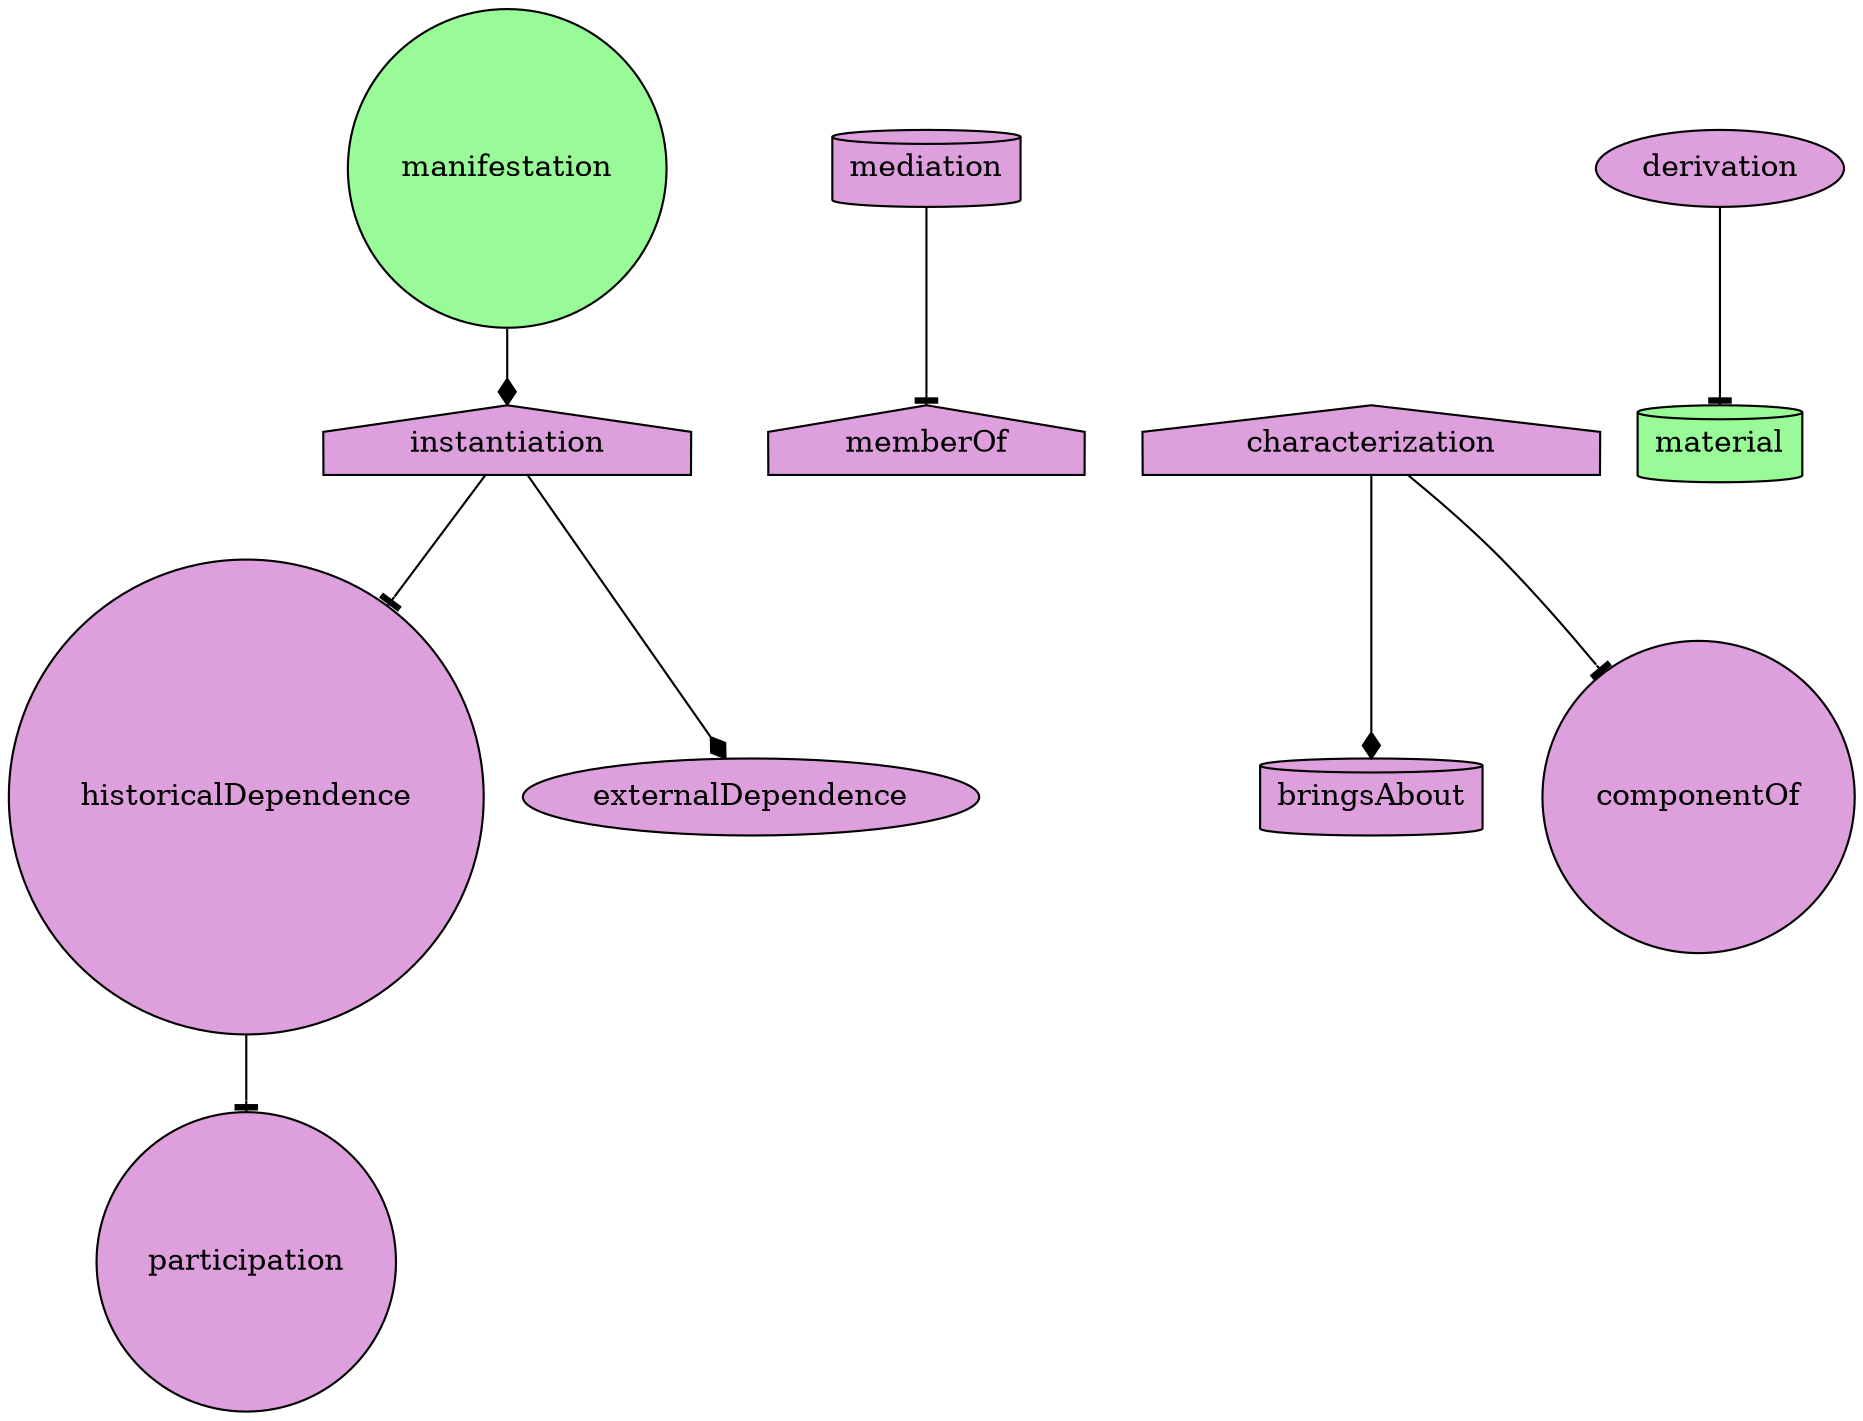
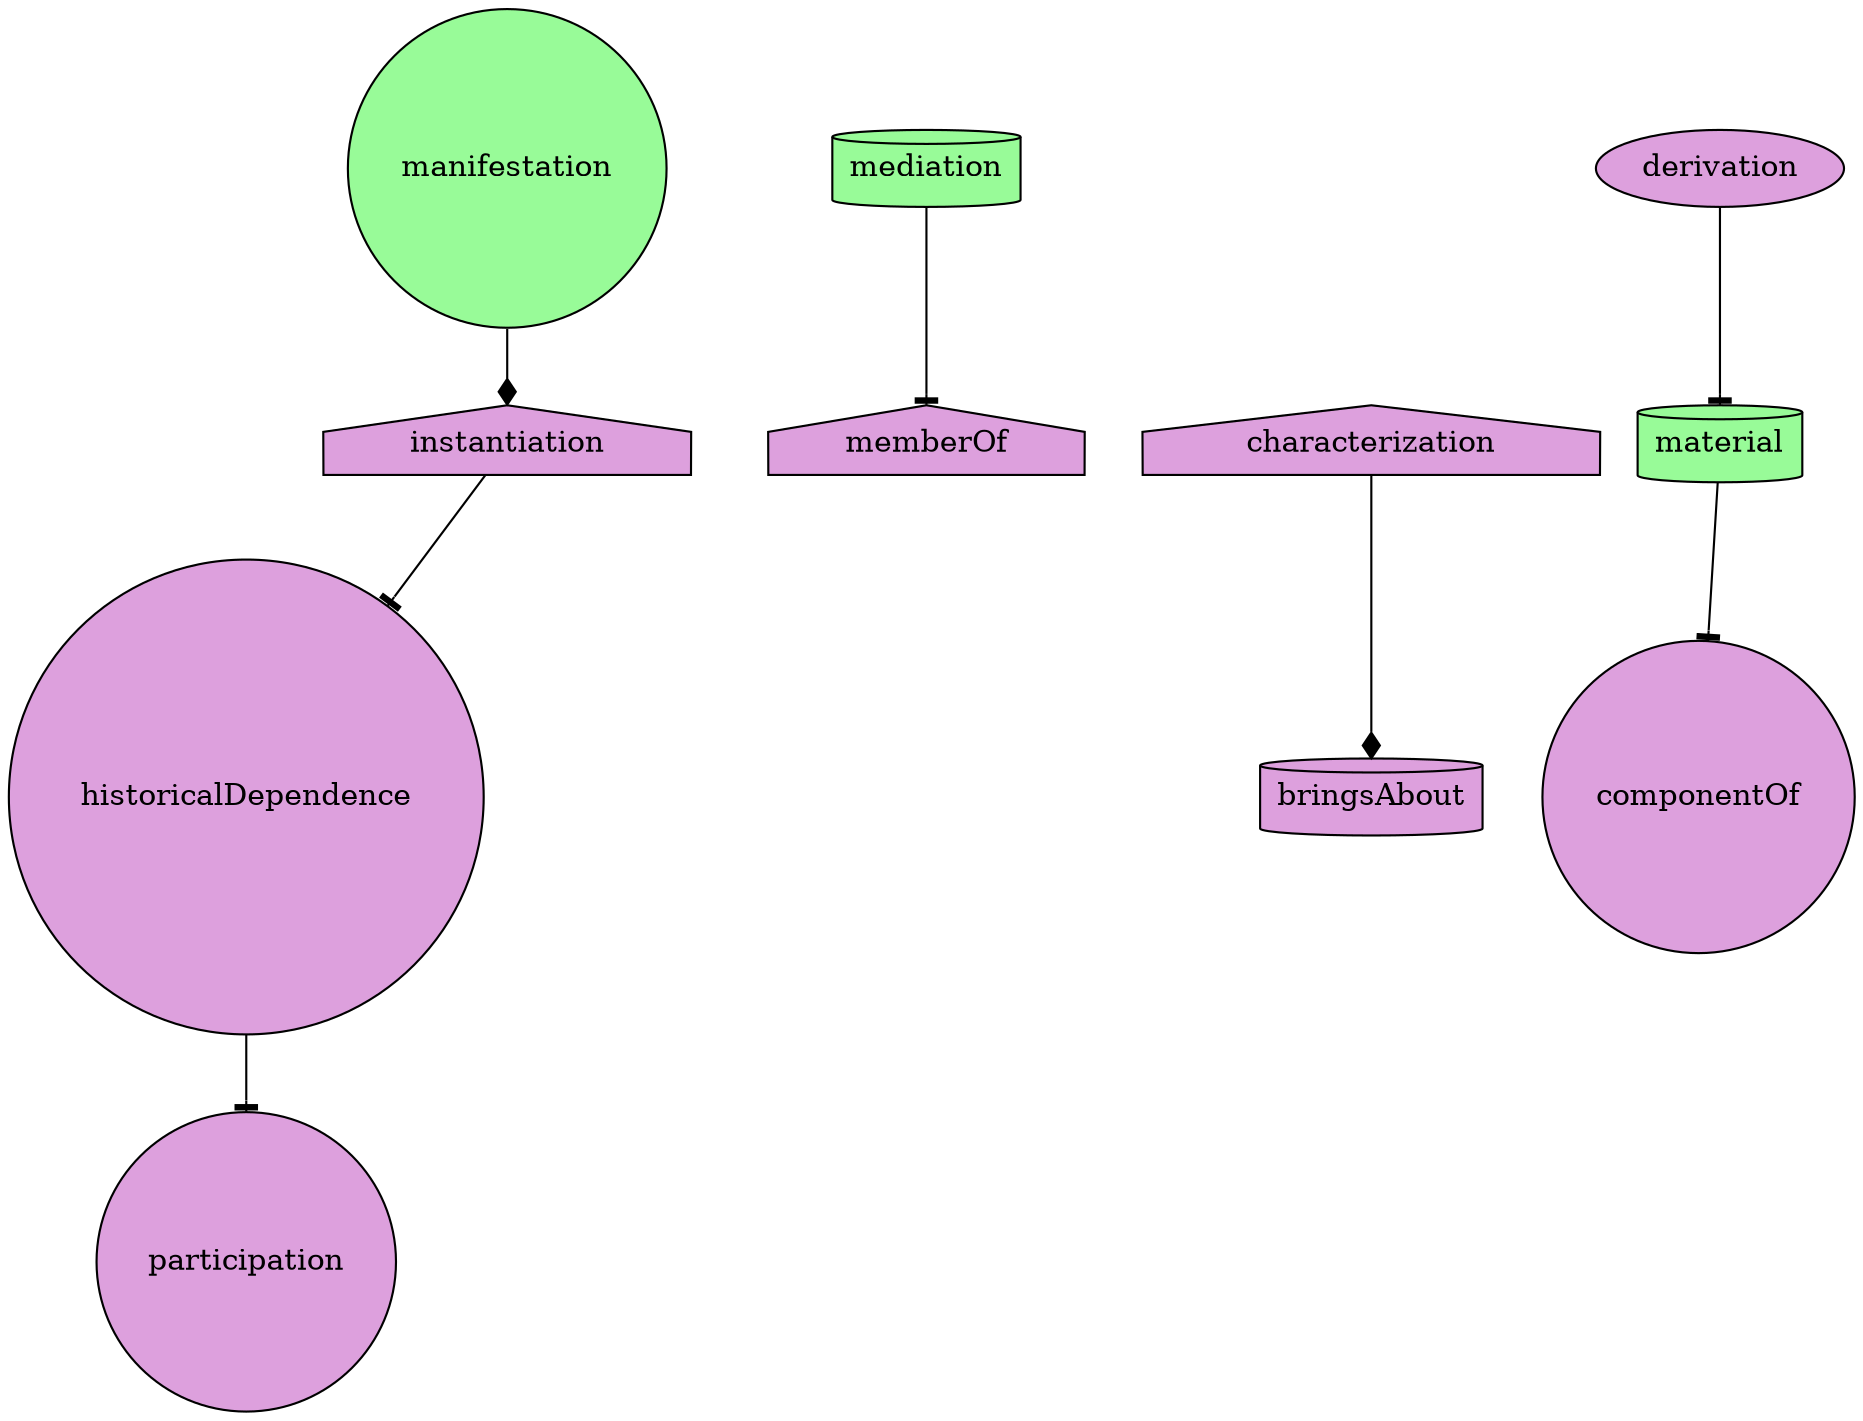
(926, 168) -> (926, 168)
(1507, 565) -> (1713, 556)
(751, 797) -> none
